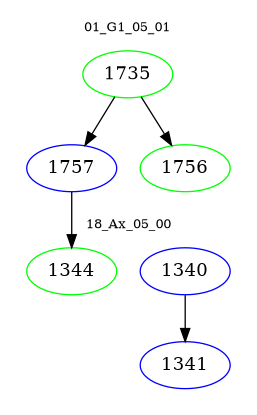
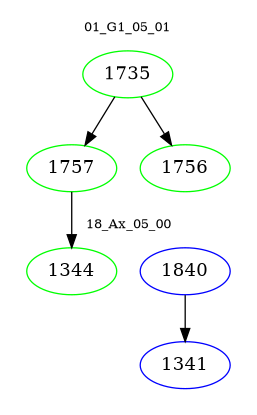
(72, 168) -> (72, 168)
(185, 271) -> (185, 271)
